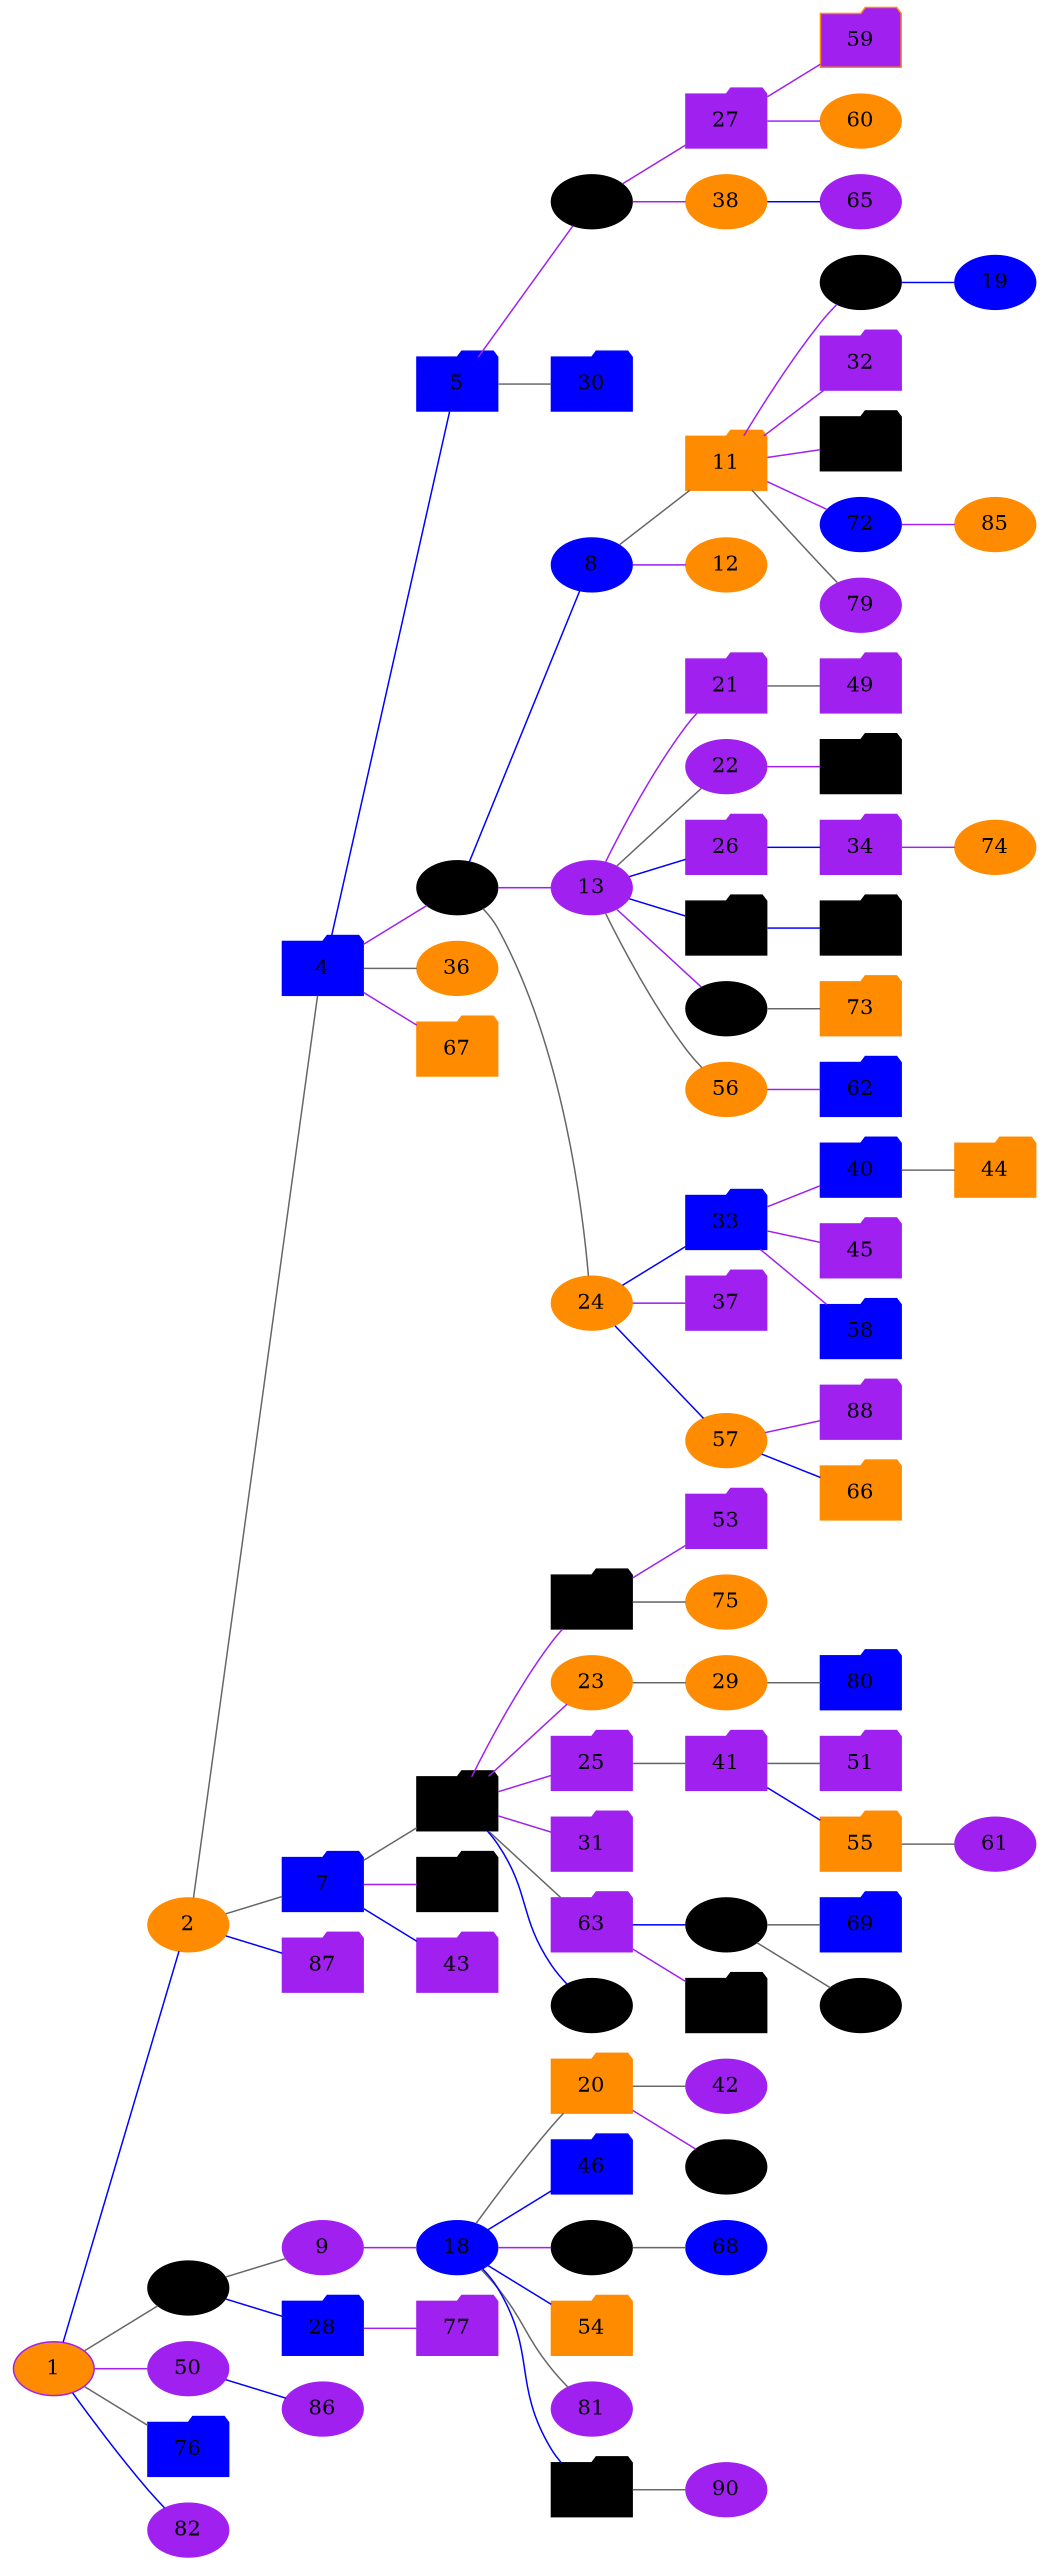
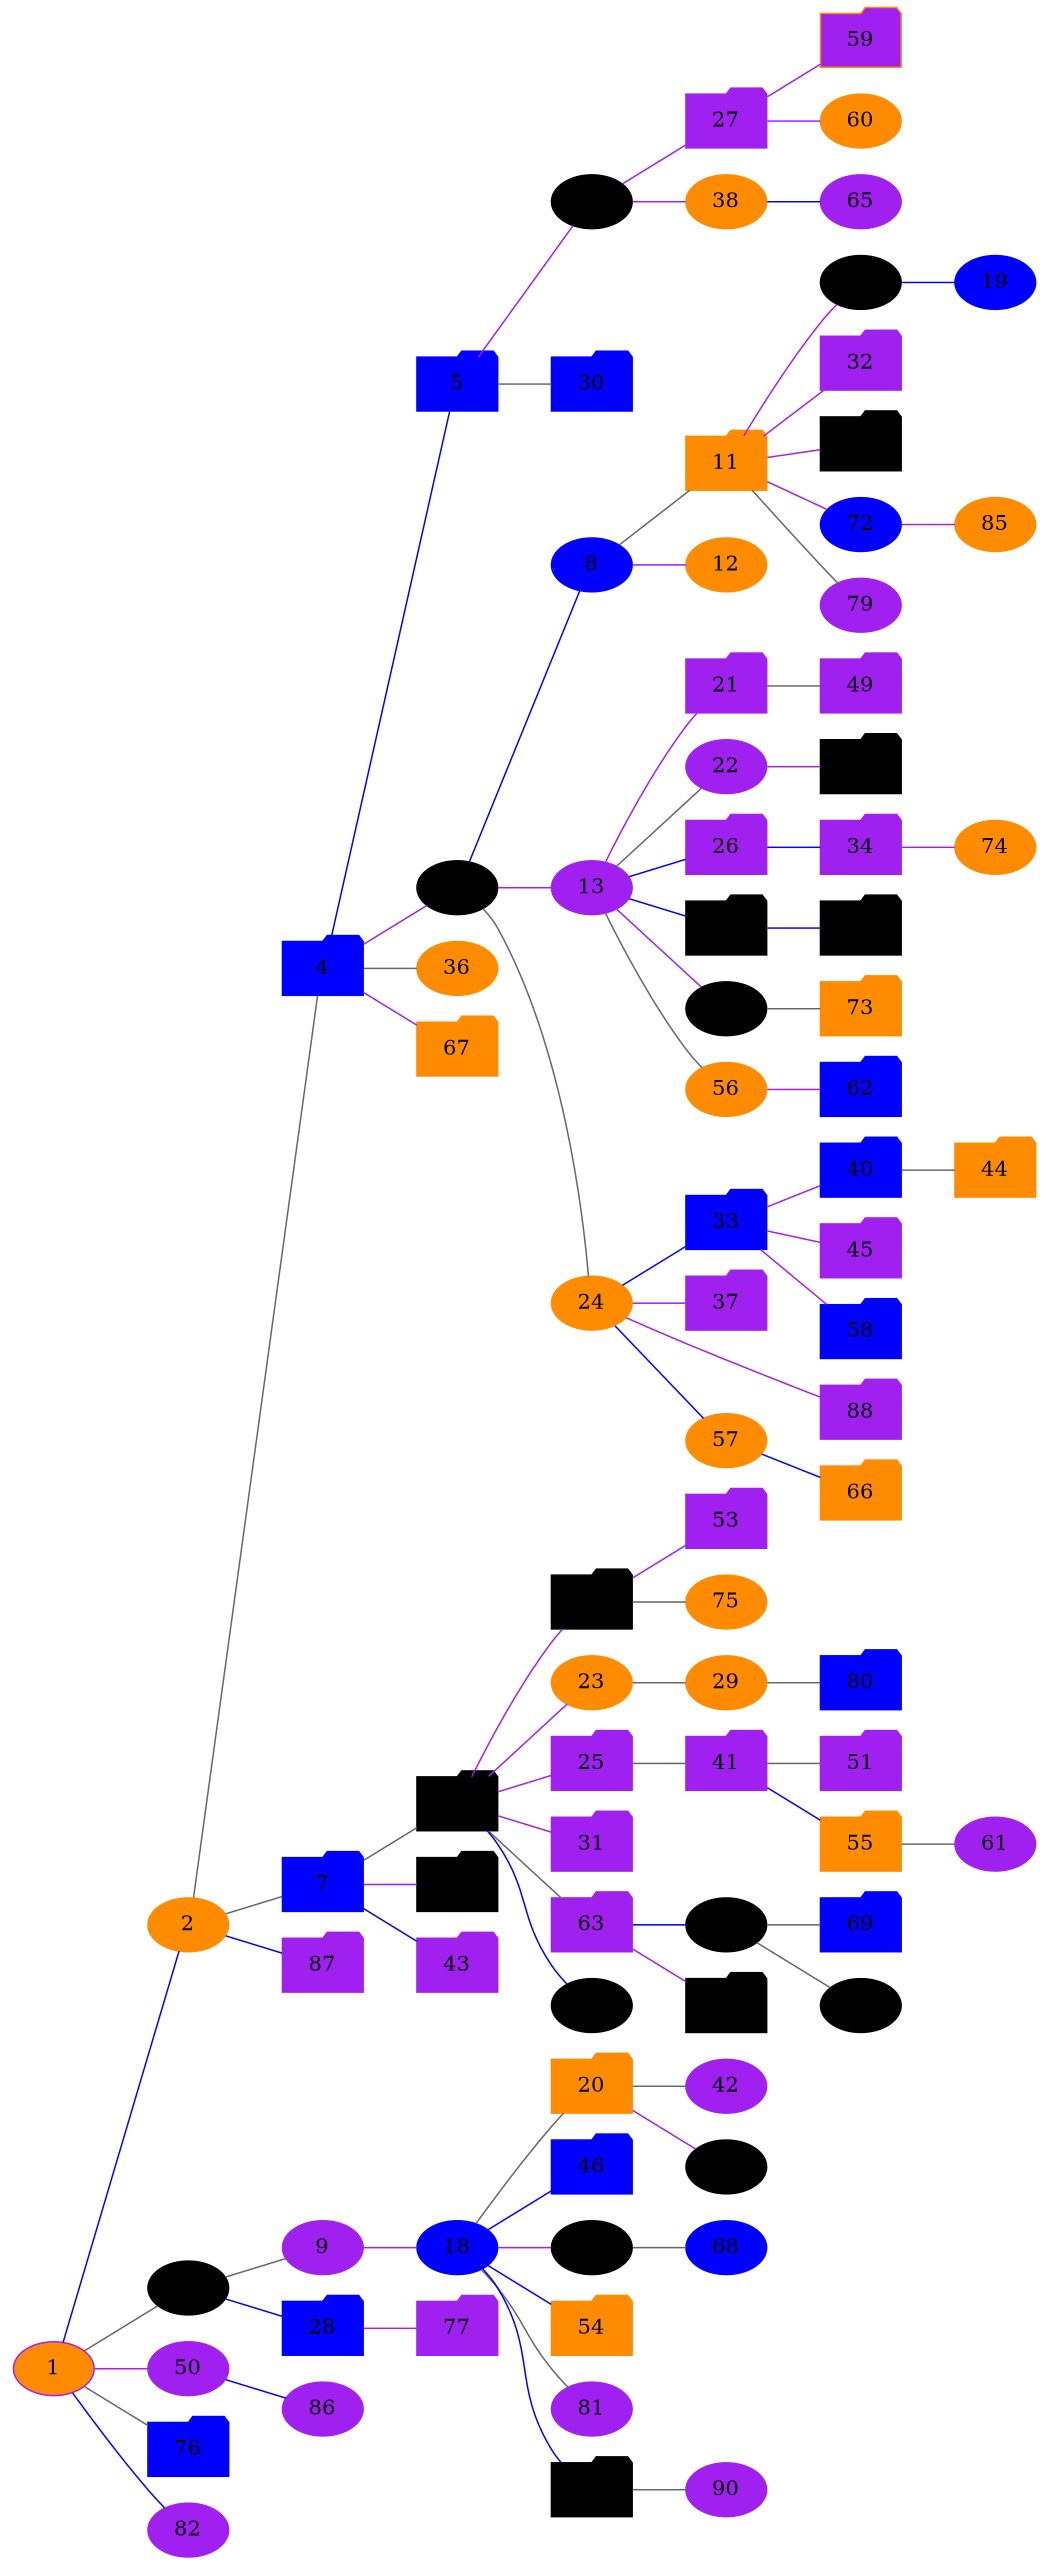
(793, 1427) -> (723, 1359)
